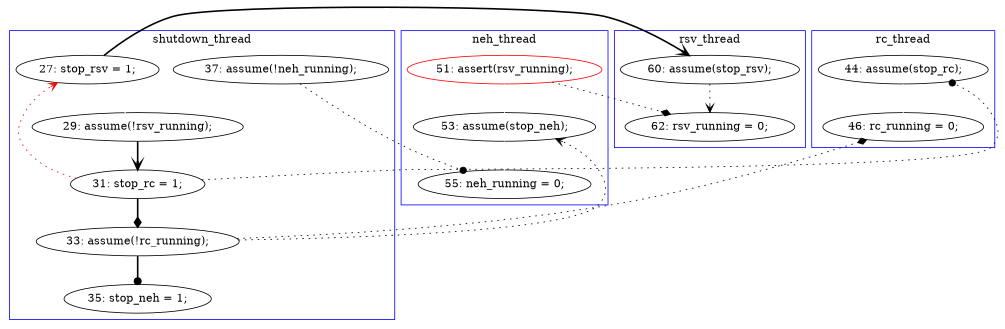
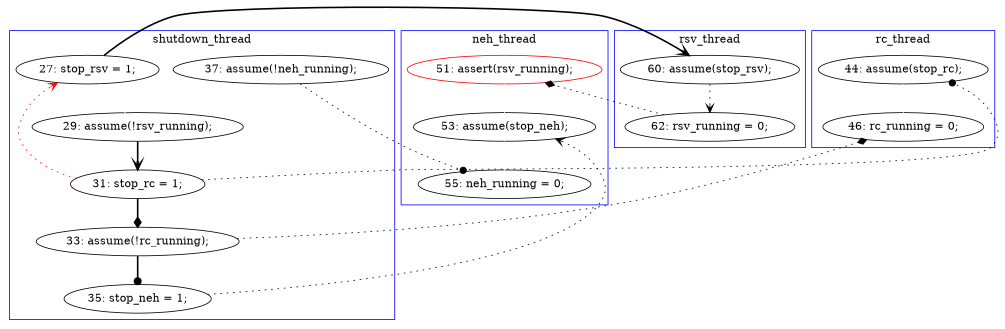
(601, 95) -> (601, 98)
(462, 231) -> (451, 264)
